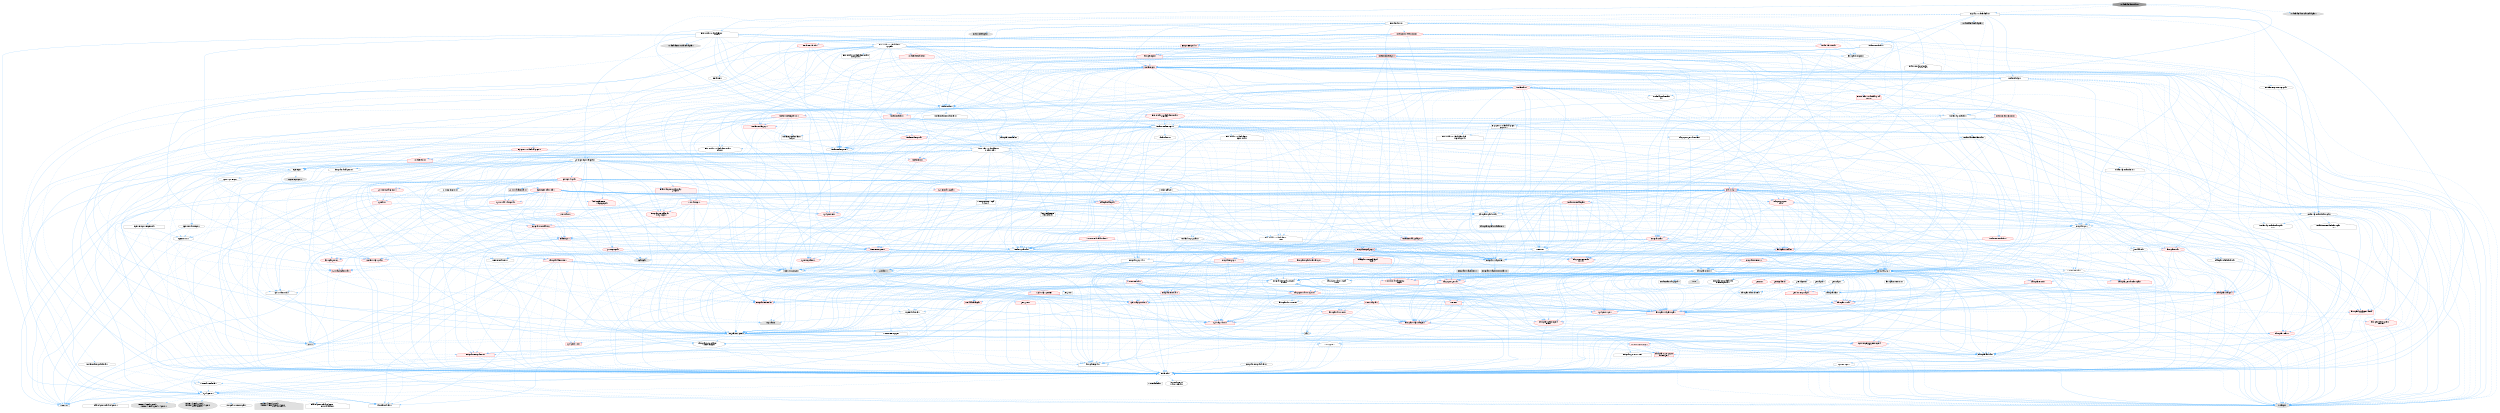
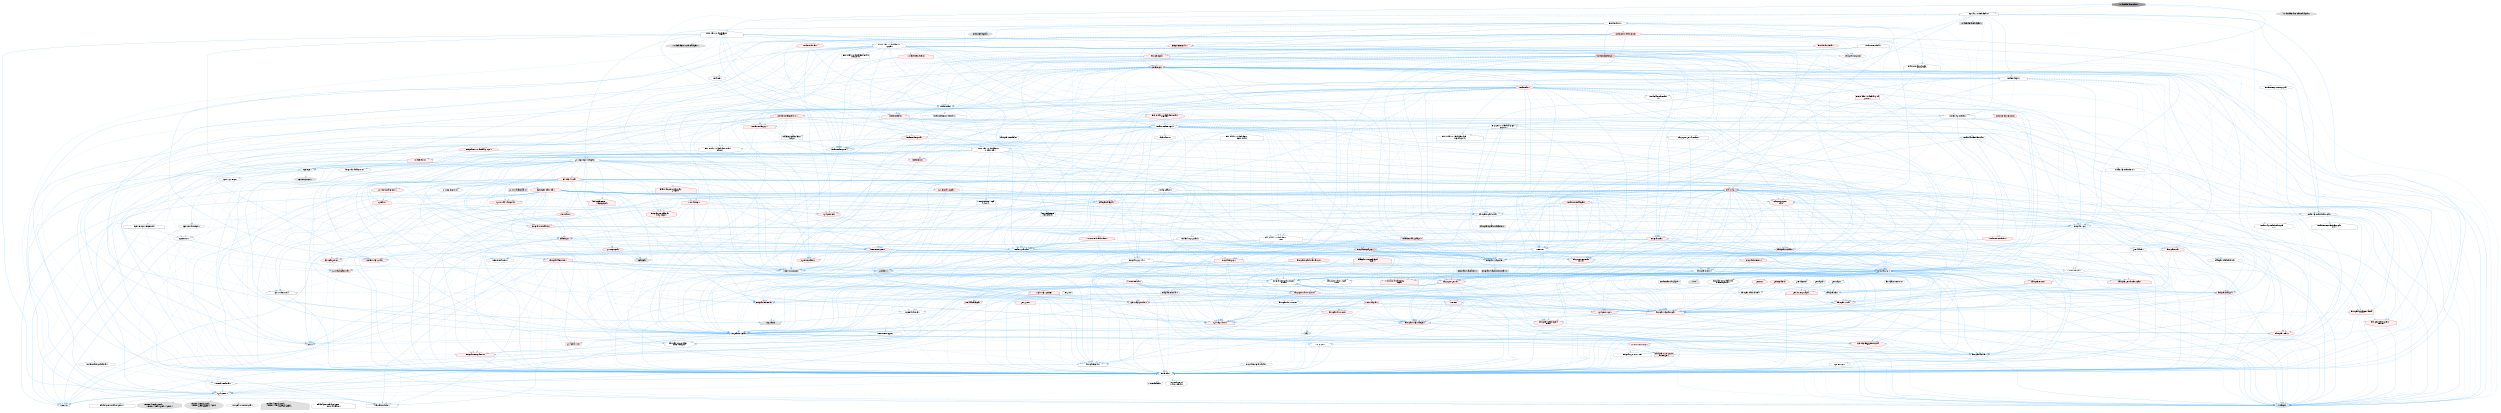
(1189, 46) -> (1180, 46)
(530, 150) -> (479, 150)
